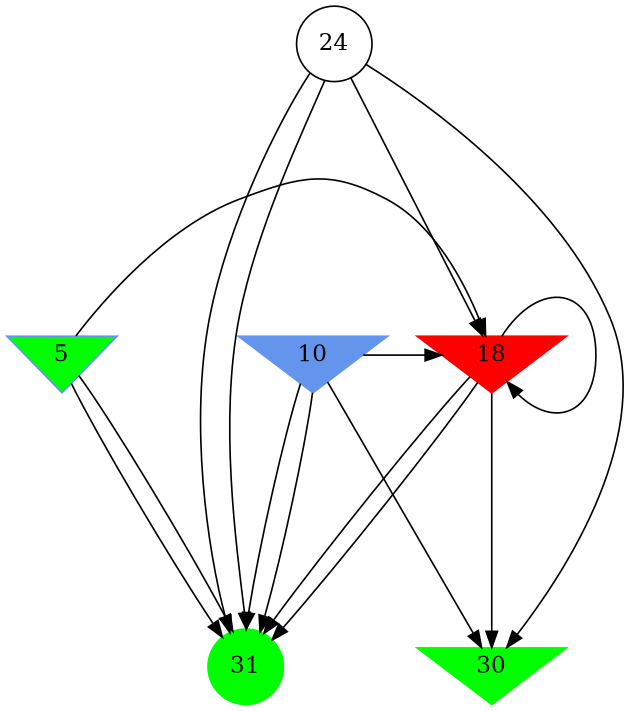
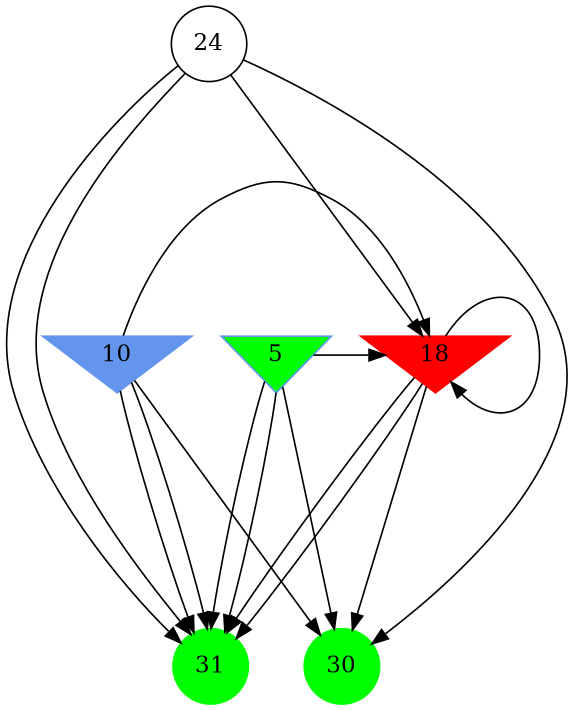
none -> (307, 500)
(492, 667) -> (342, 666)
